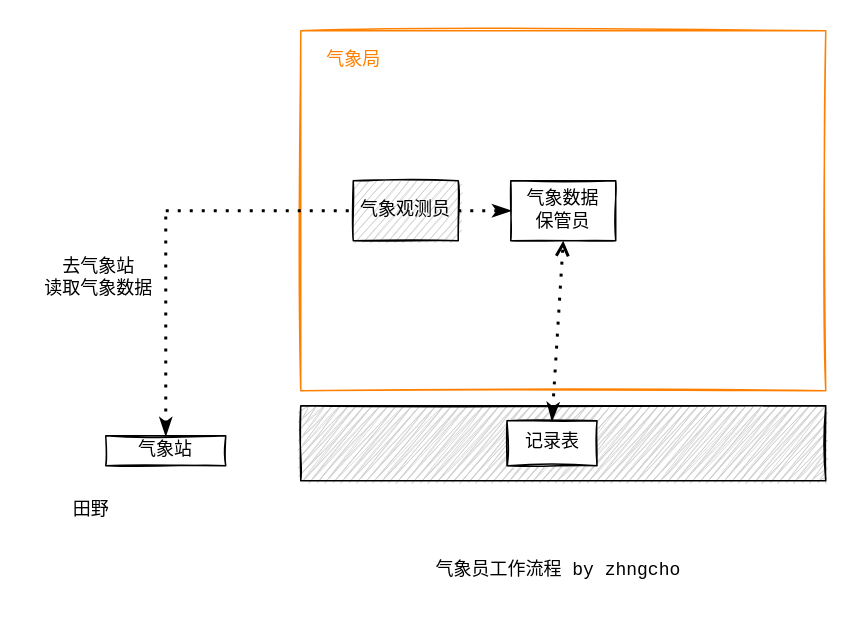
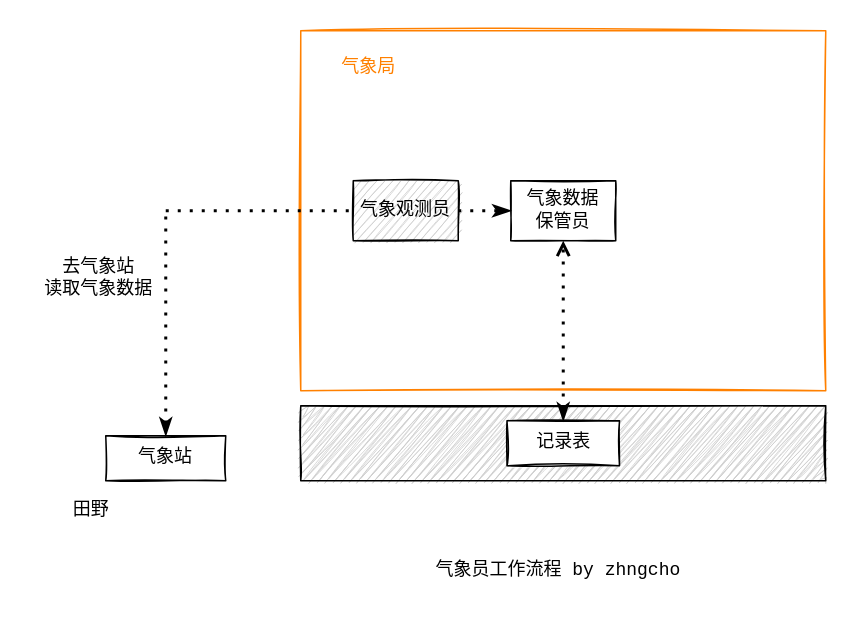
(353, 61) -> (368, 68)
(552, 443) -> (563, 443)
(166, 451) -> (166, 458)
